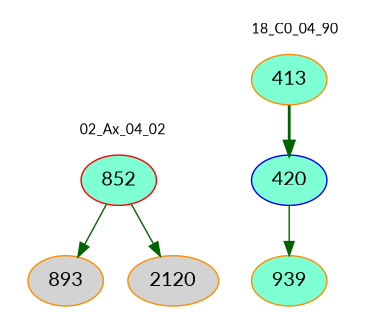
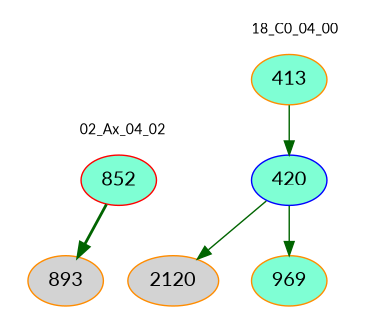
(296, 30) -> (296, 30)
(289, 123) -> (289, 123)
(96, 224) -> (96, 224)
(142, 224) -> (249, 216)
(289, 281) -> (289, 281)
